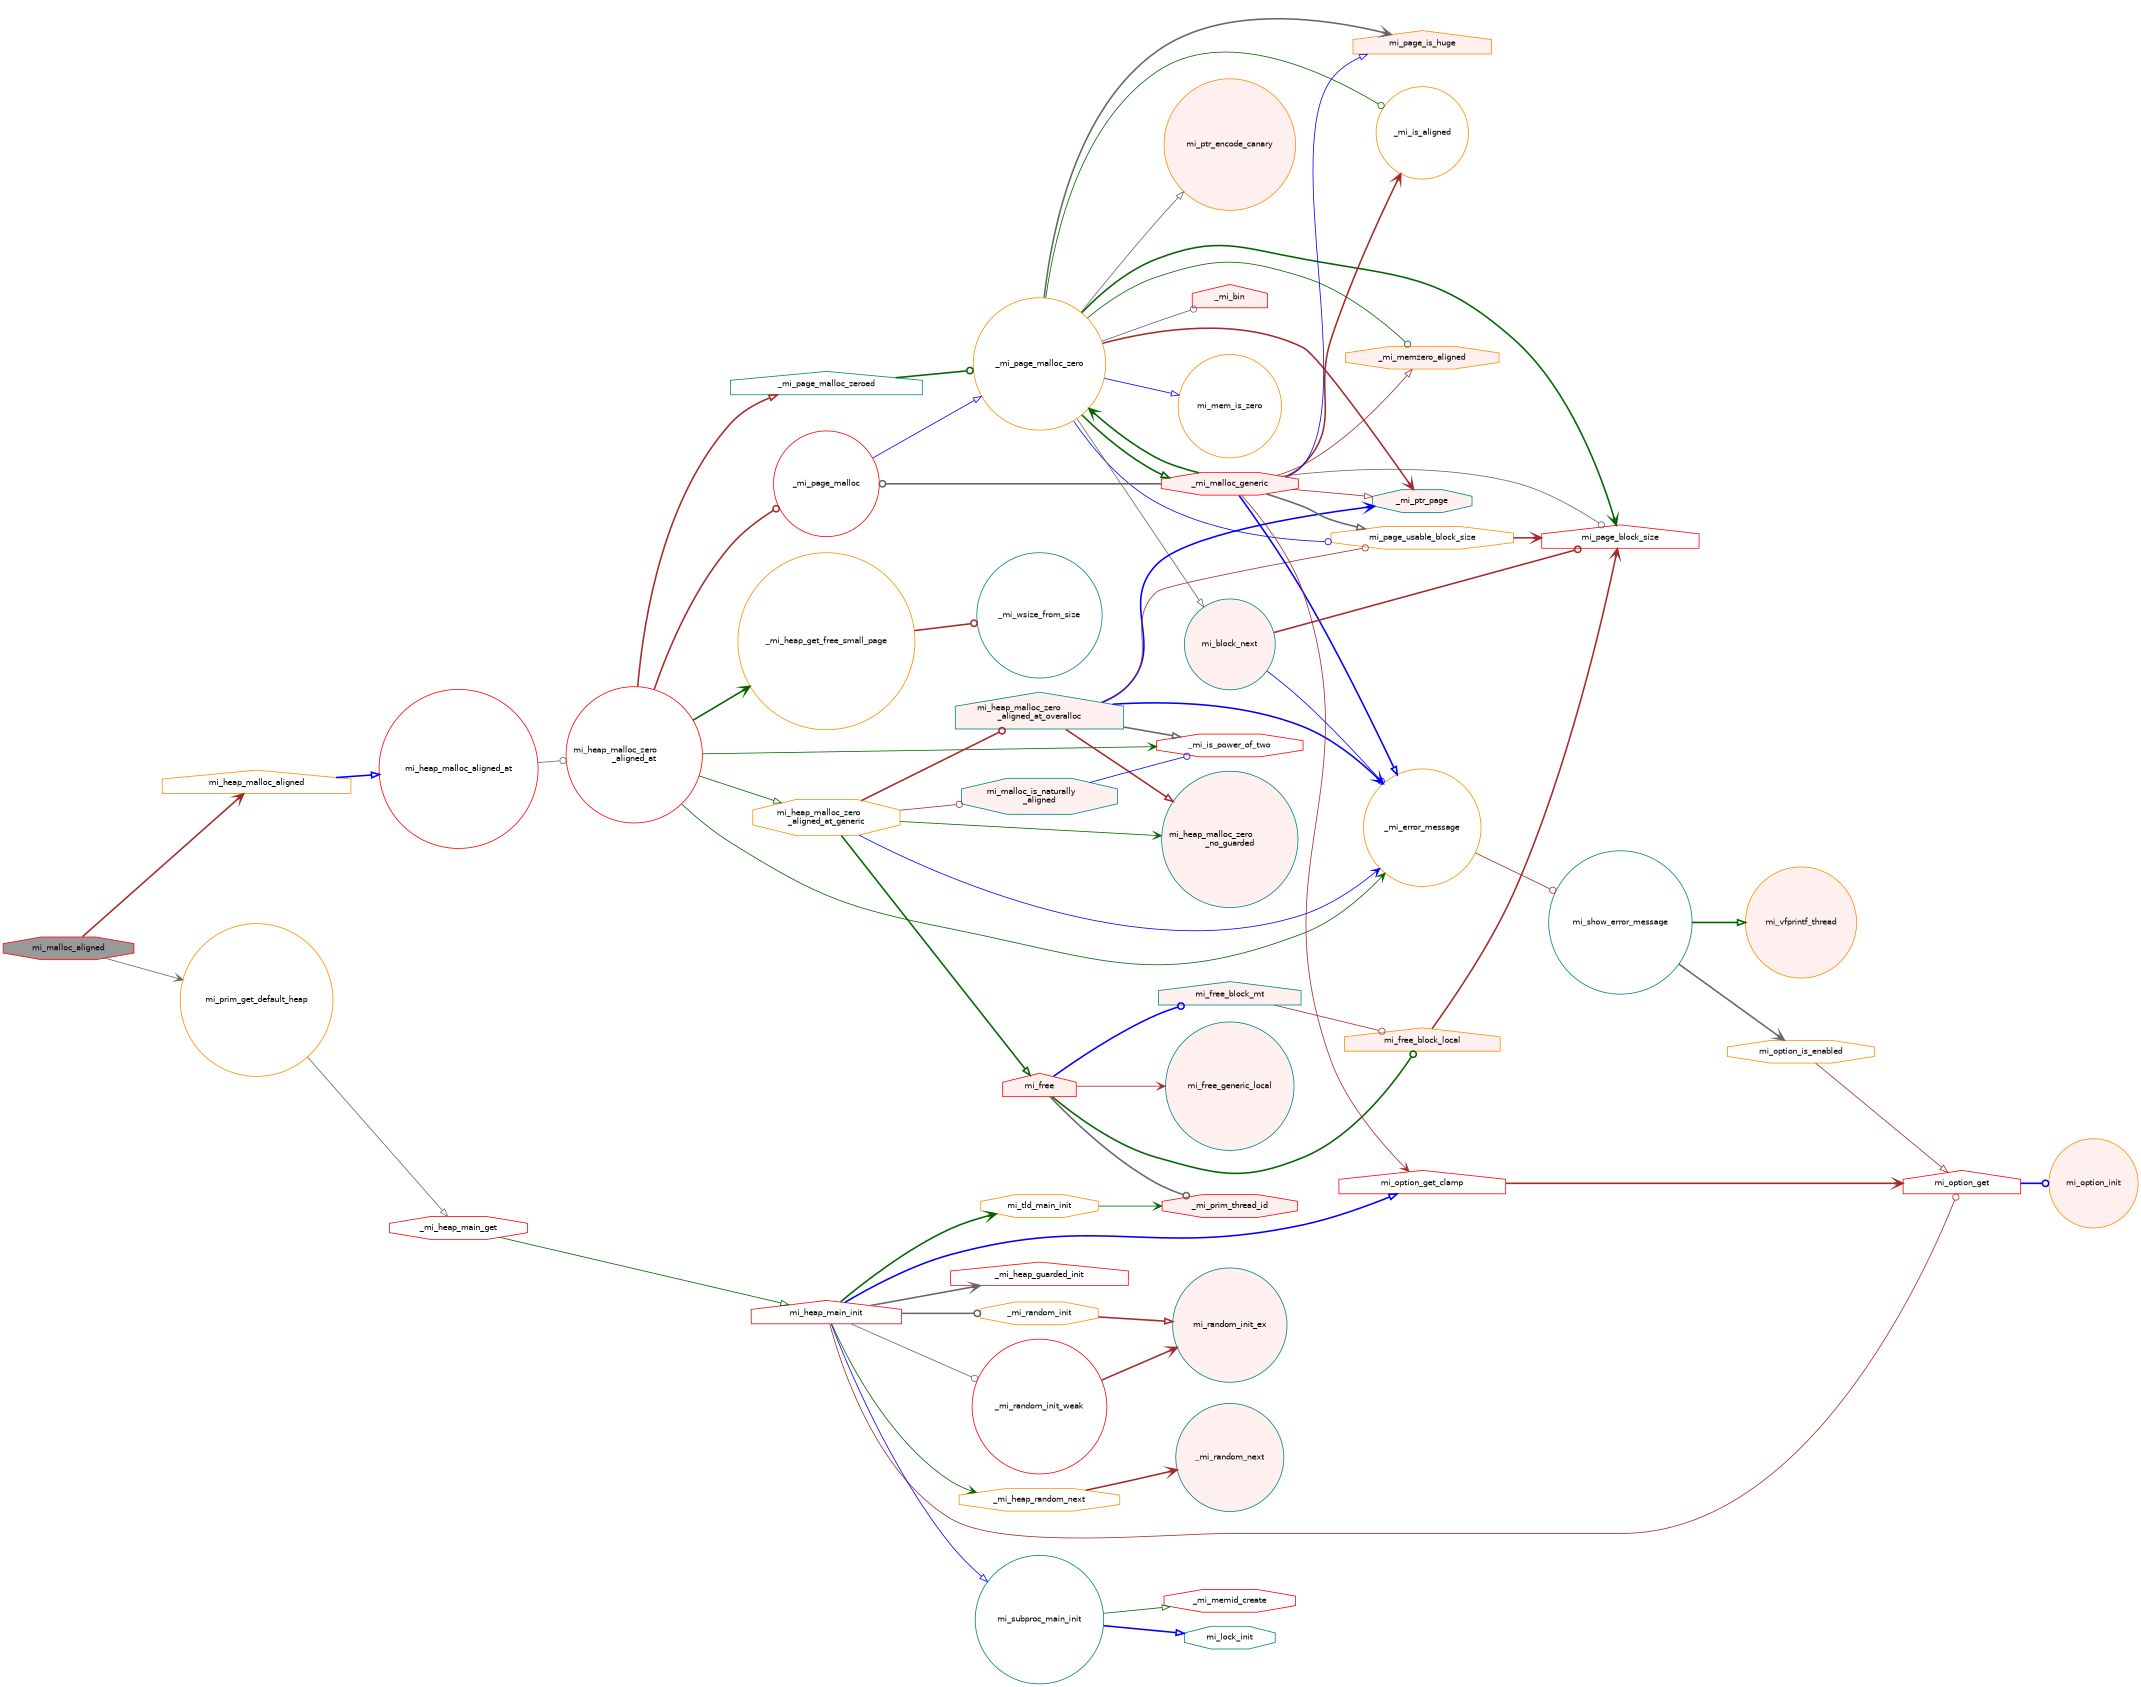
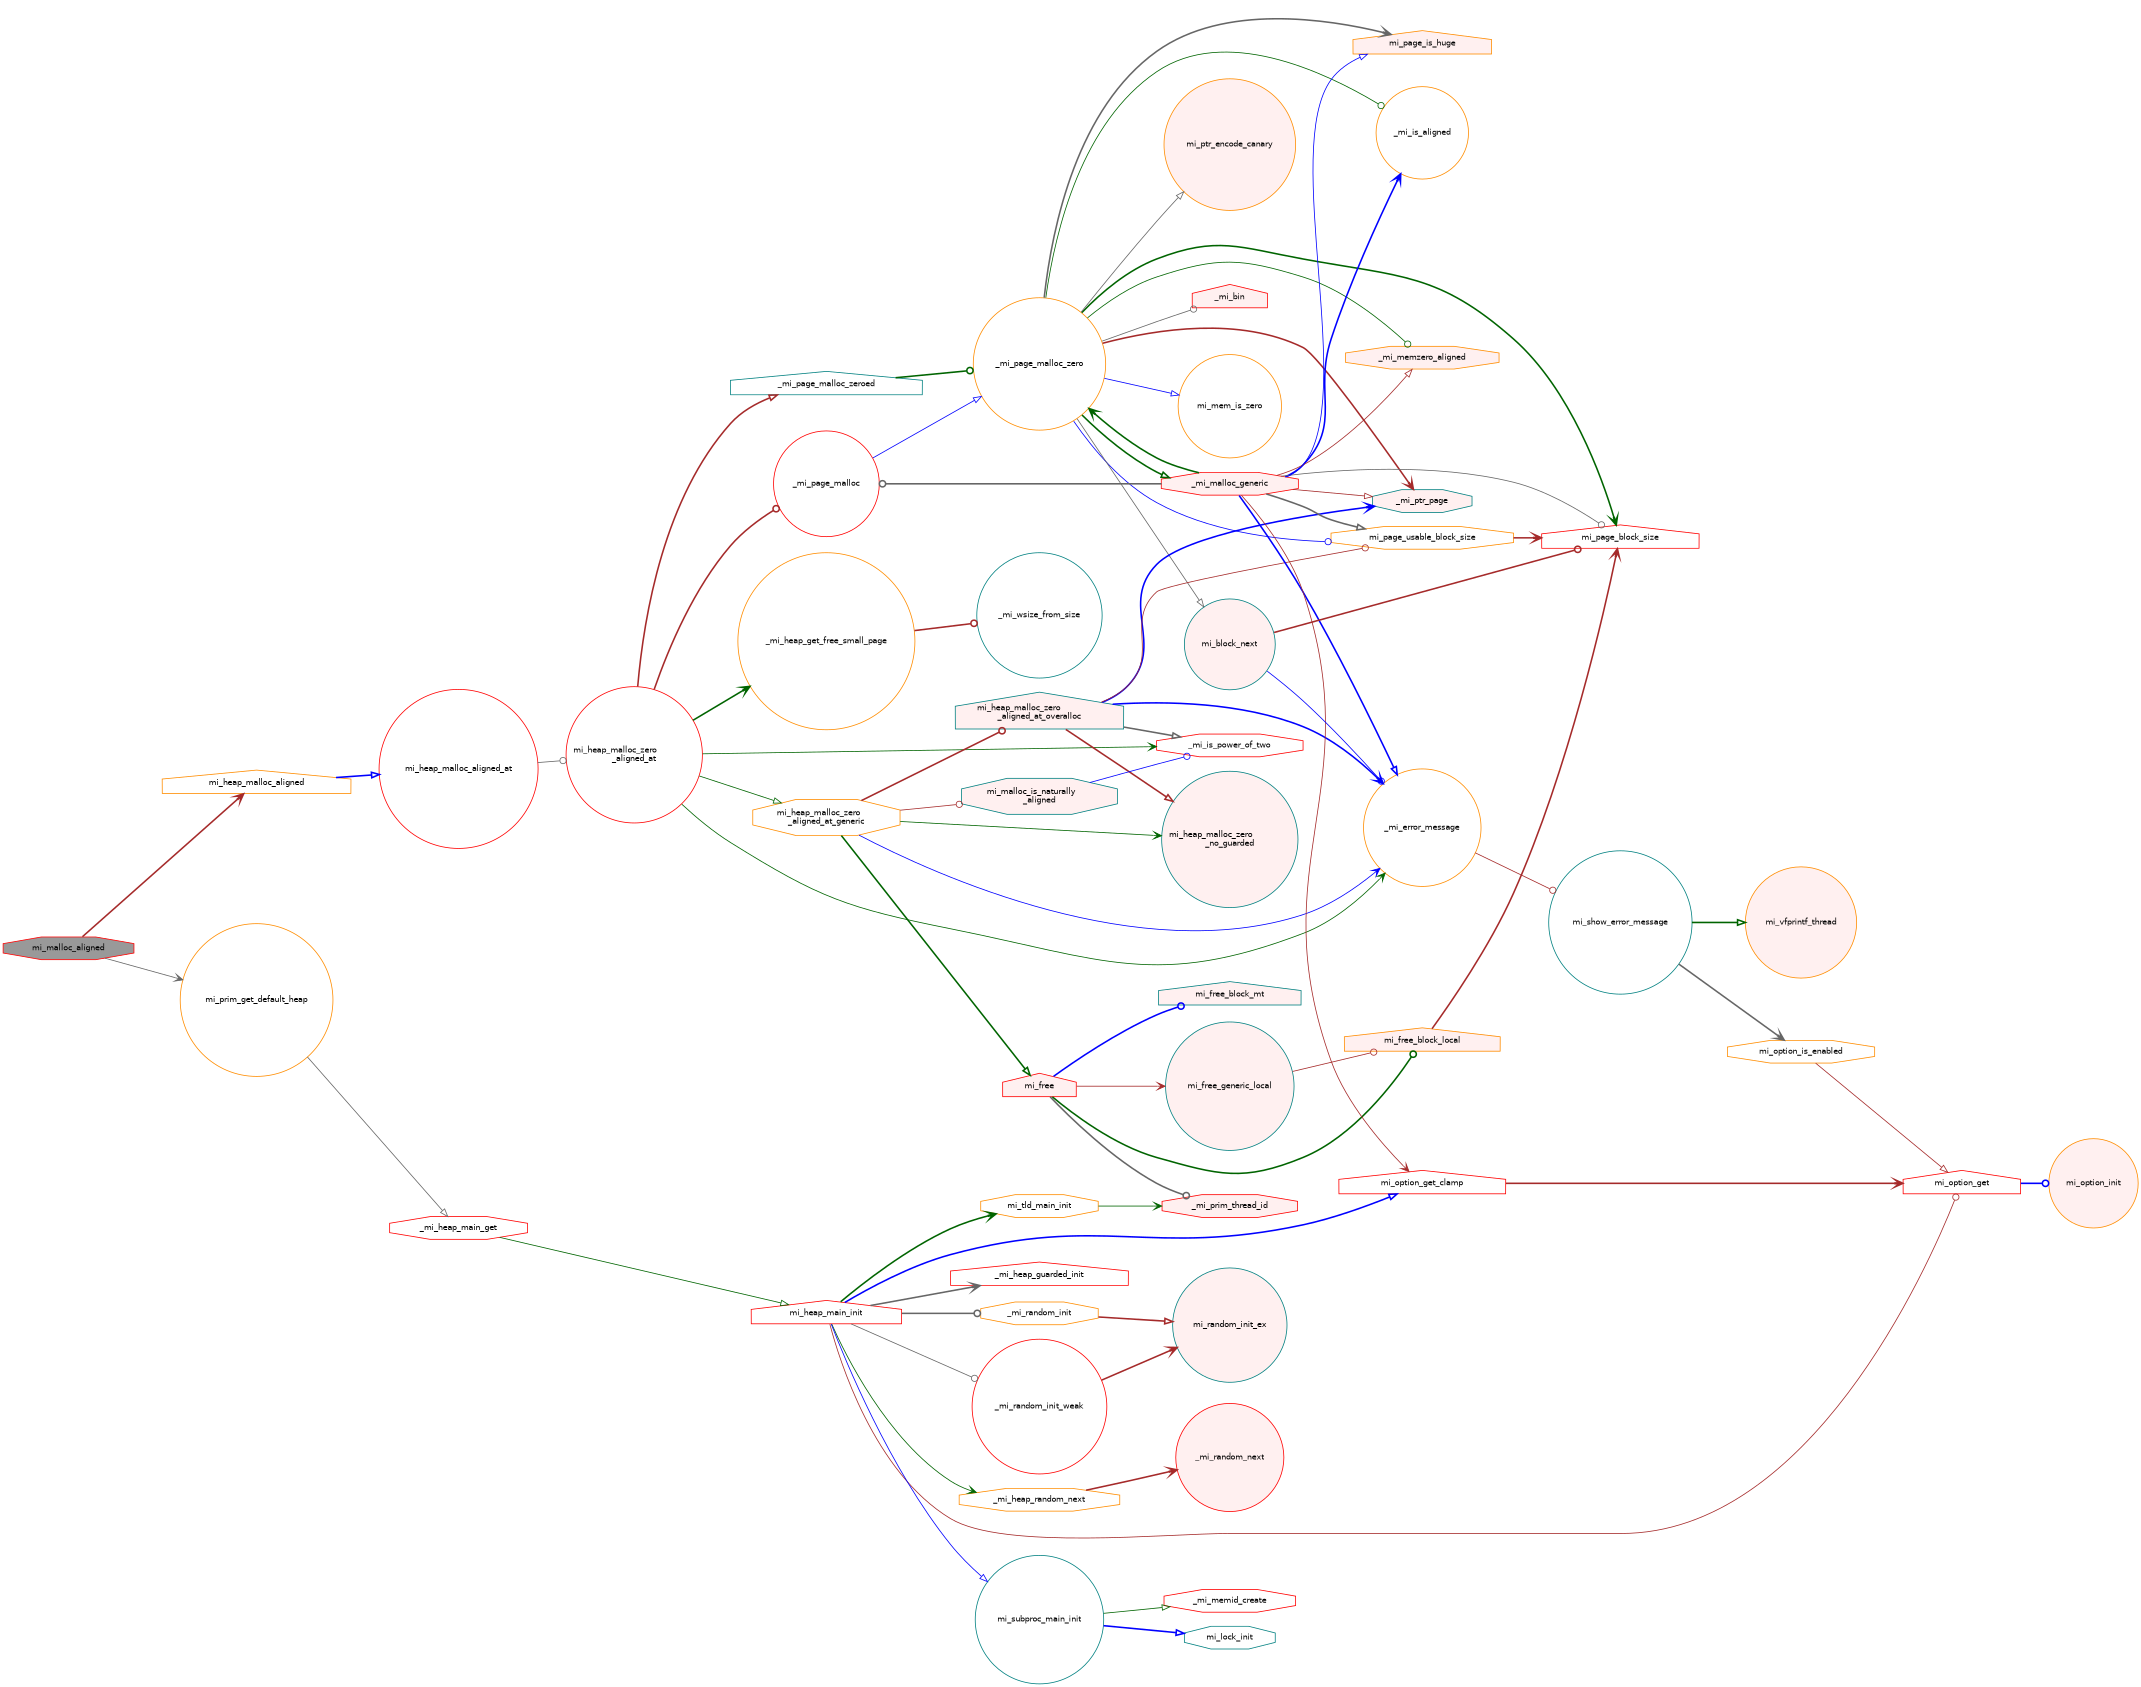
(1334, 331) -> (1334, 331)
(1326, 1018) -> (1326, 1064)
(1230, 1457) -> (1230, 1457)
